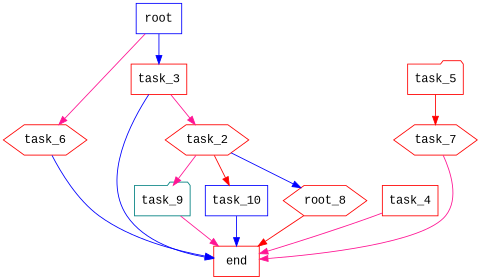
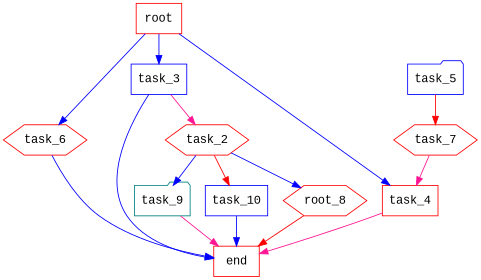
(159, 19) -> (159, 19)
(105, 76) -> (105, 76)
(159, 79) -> (159, 79)
(435, 79) -> (435, 79)
none -> (281, 107)
(187, 167) -> (187, 167)
(391, 241) -> (424, 166)
